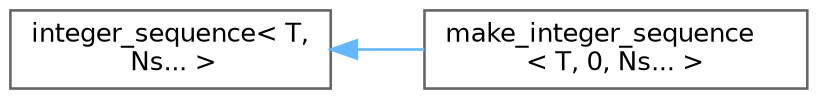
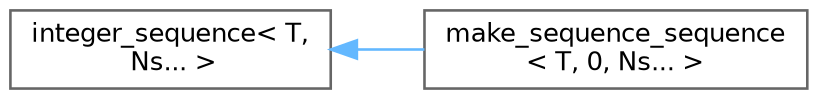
(616, 49) -> (616, 49)
